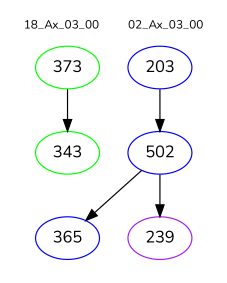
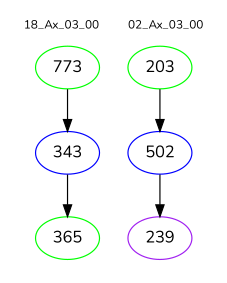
(68, 68) -> (68, 68)
(160, 68) -> (160, 68)
(68, 153) -> (68, 153)
(126, 184) -> (68, 190)
(68, 238) -> (68, 238)
